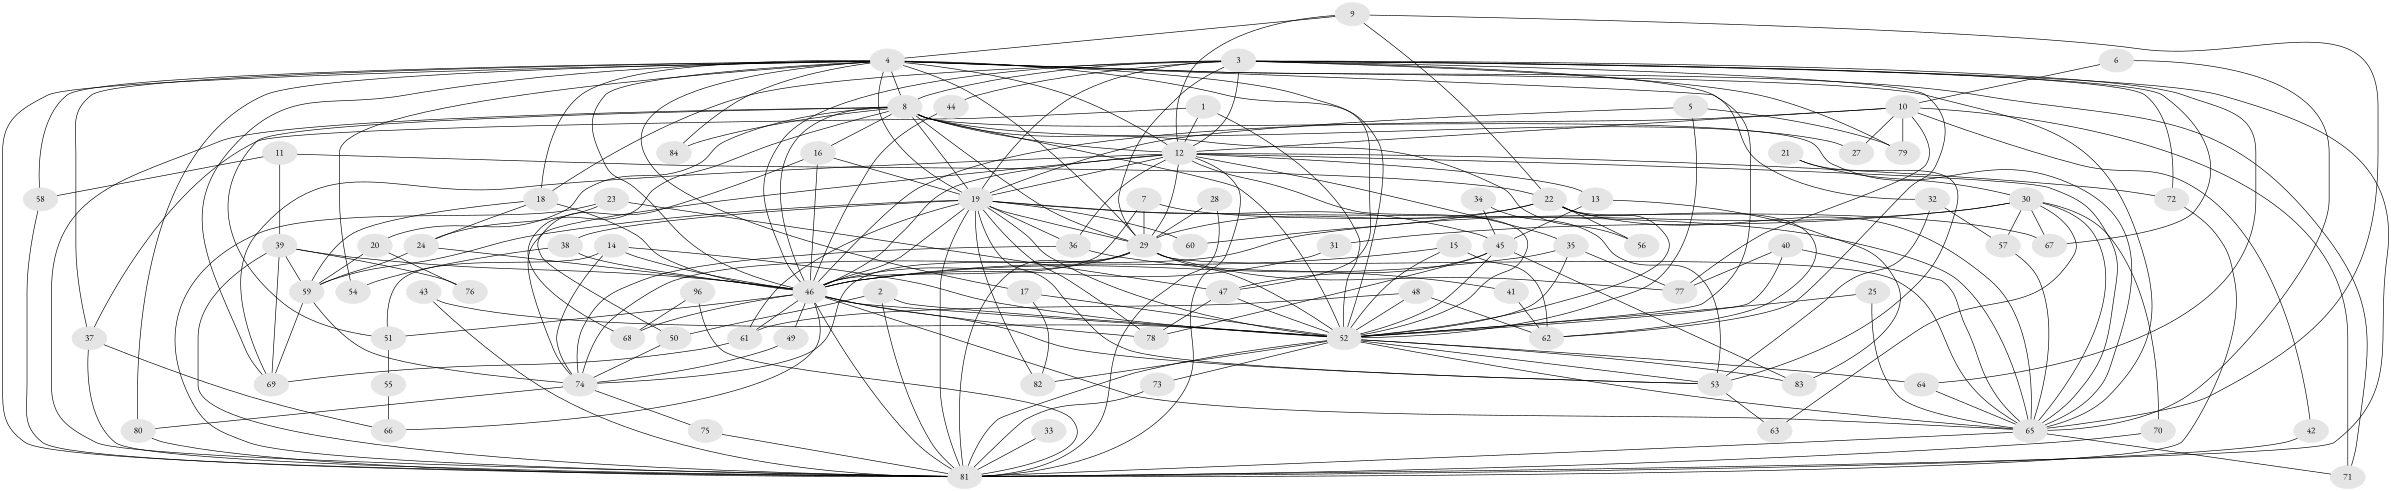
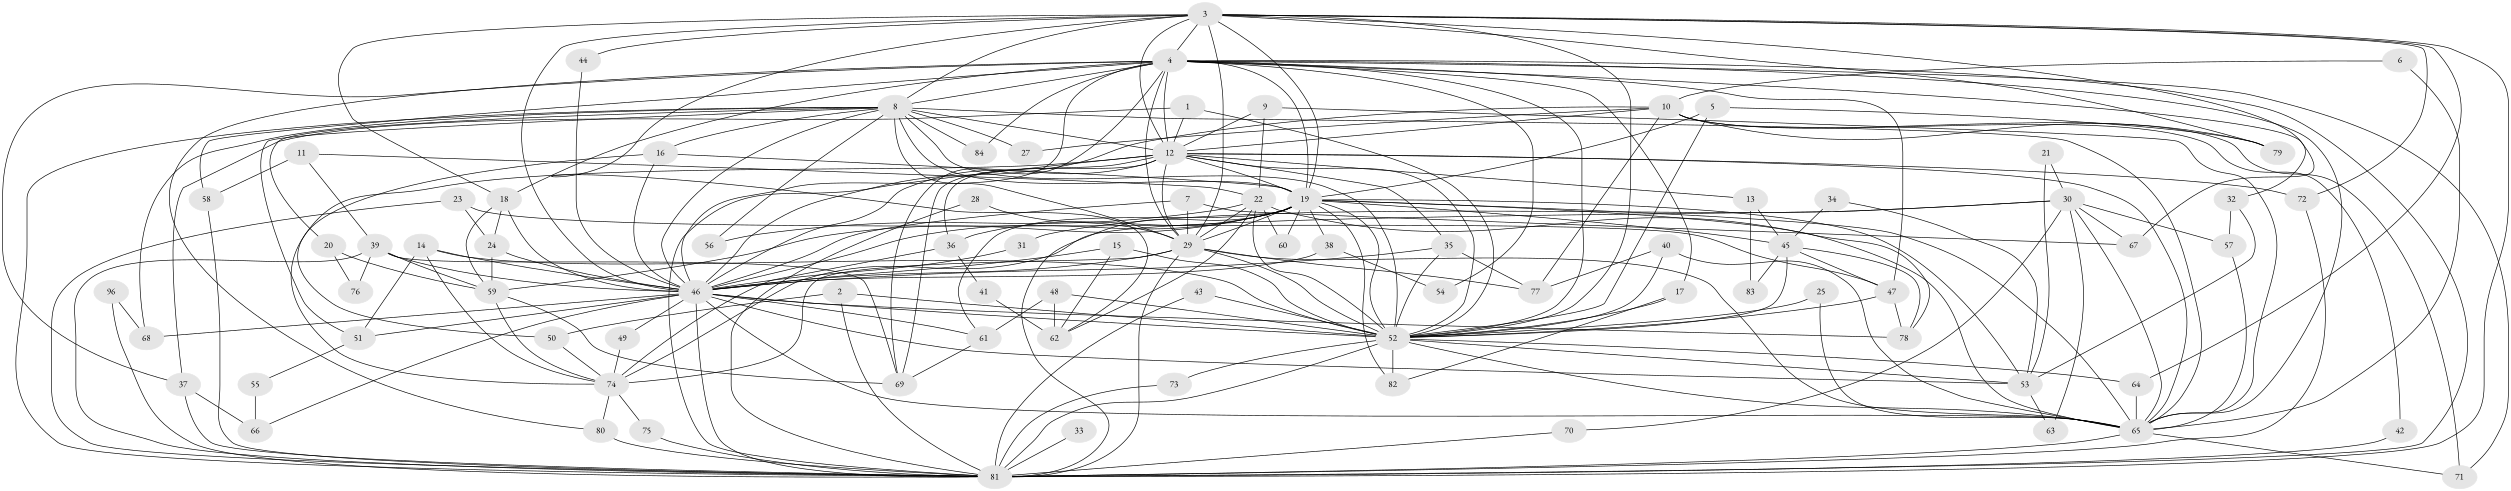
(1120, 37) -> (1187, 37)
(1657, 363) -> none
